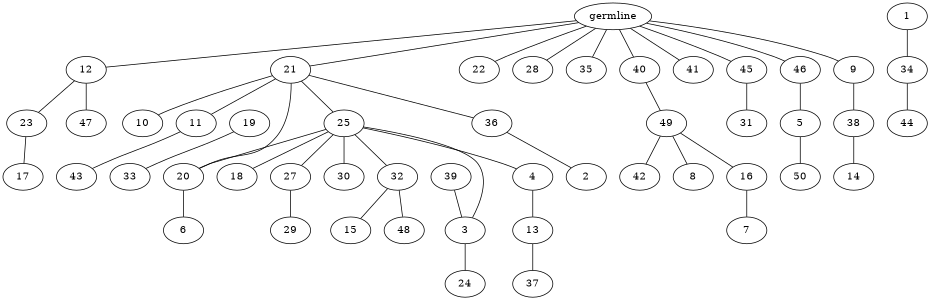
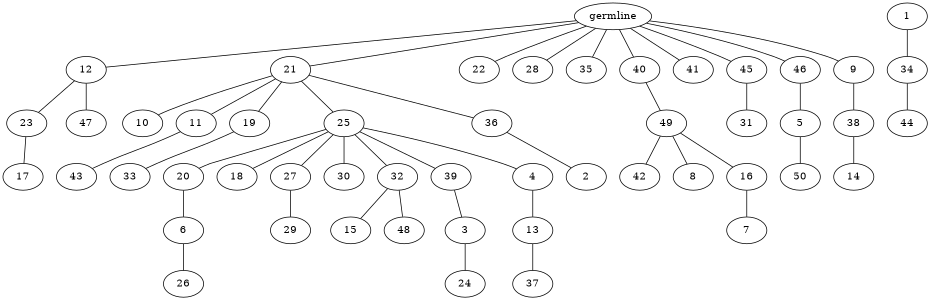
(274, 139) -> (270, 97)
(474, 160) -> (398, 150)
none -> (184, 284)
